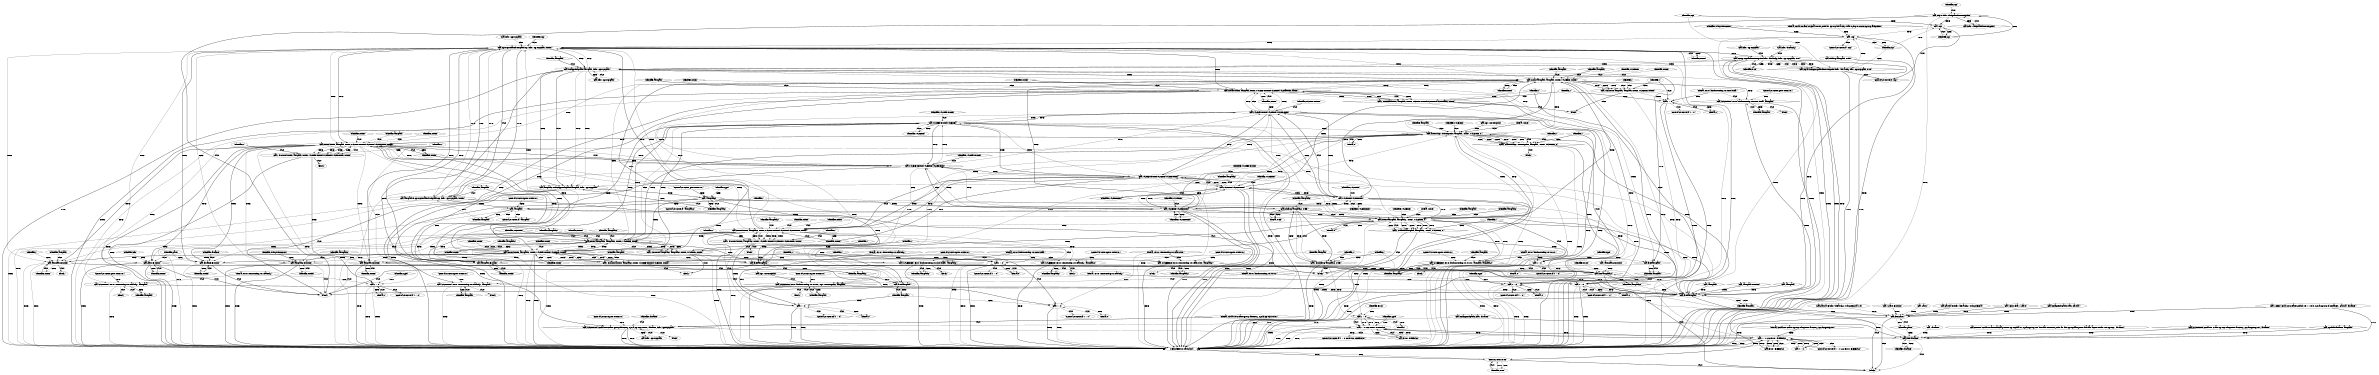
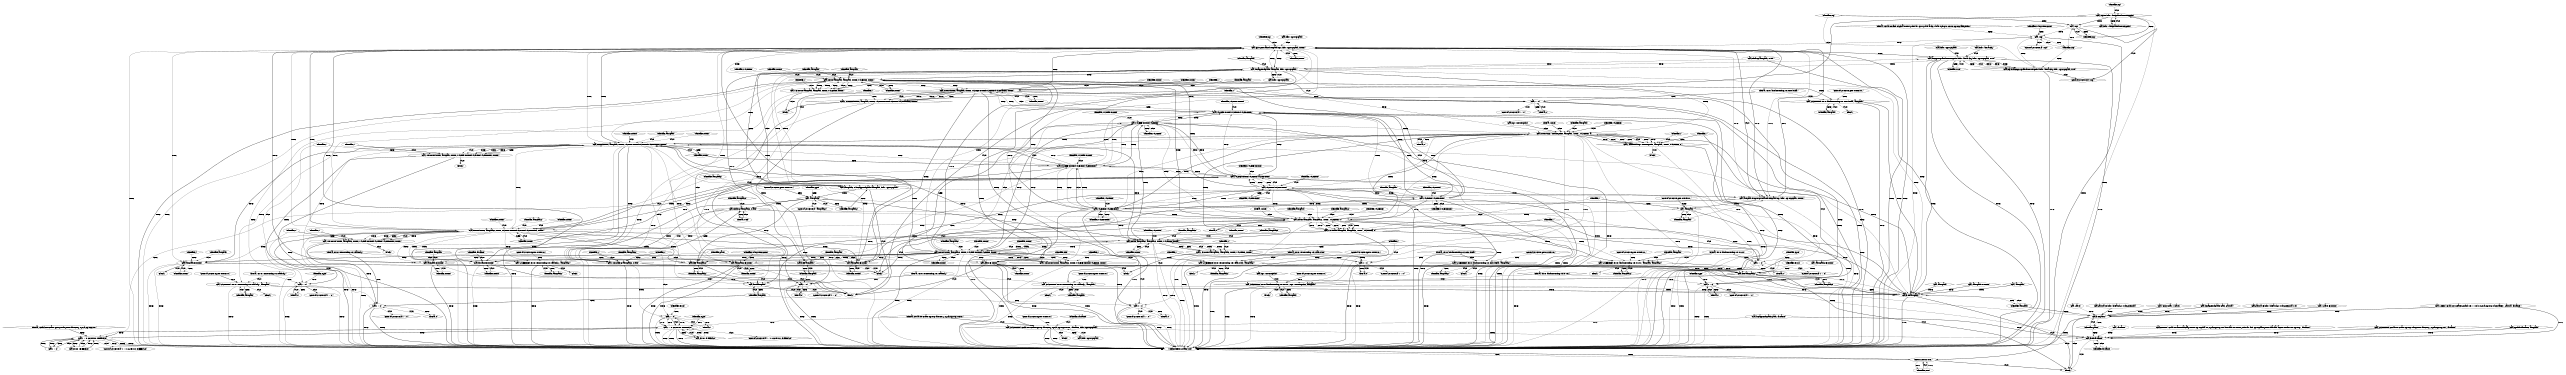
(992, 83) -> (831, 86)
(516, 220) -> none
